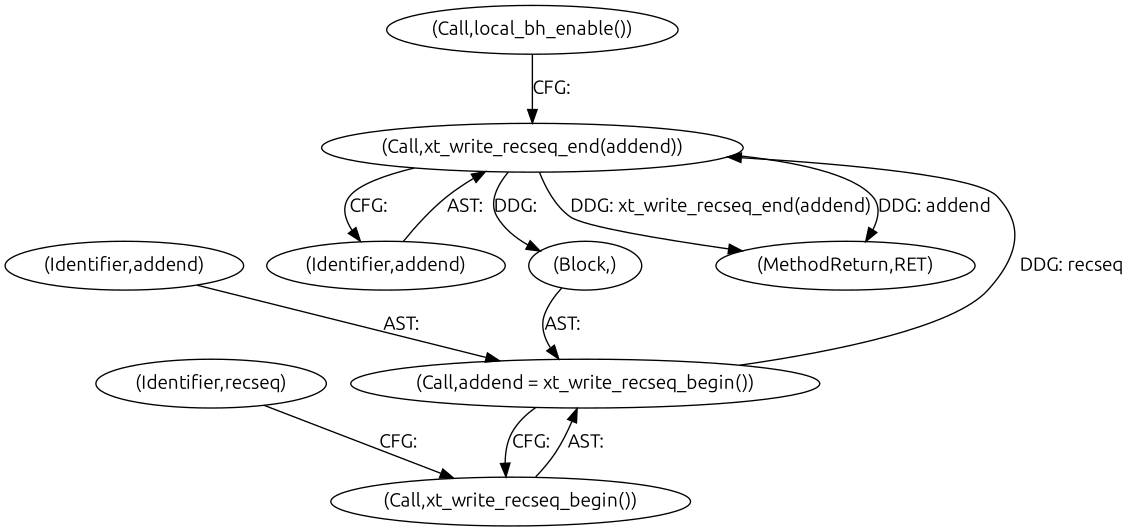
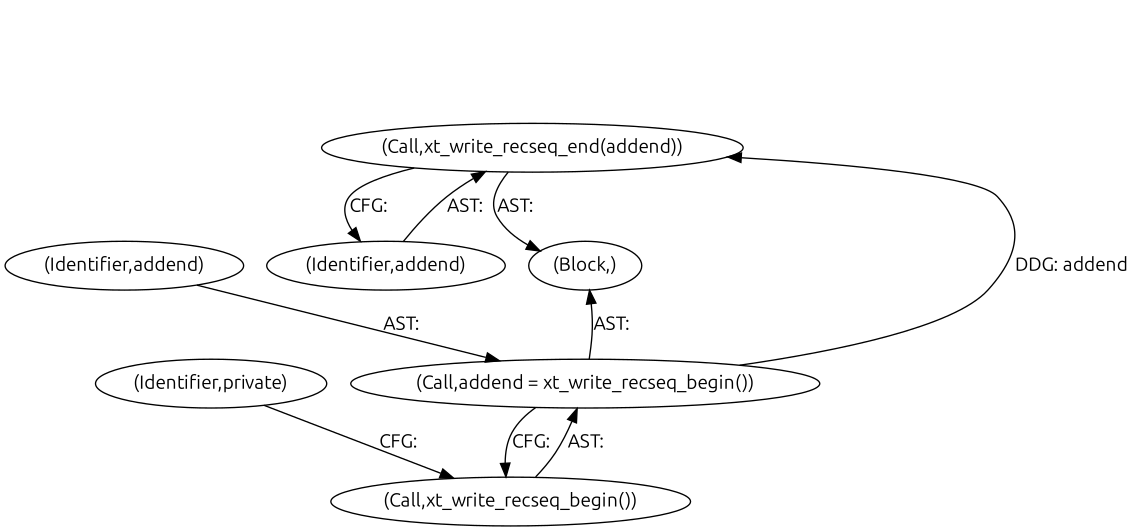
(532, 30) -> none
(518, 207) -> (518, 207)
(846, 266) -> none
(1072, 266) -> (1072, 266)
(544, 316) -> (592, 332)
(211, 384) -> (211, 384)
